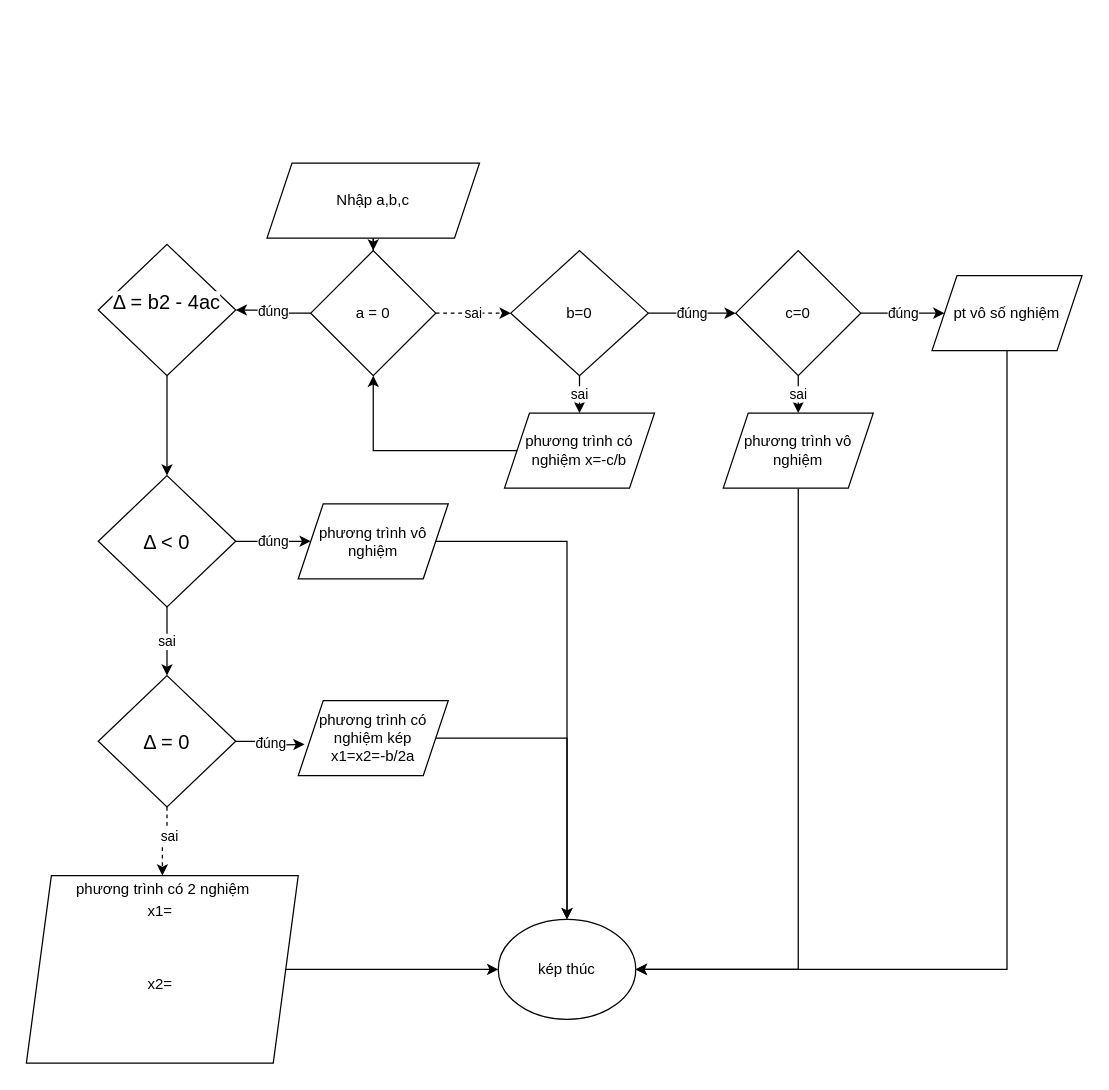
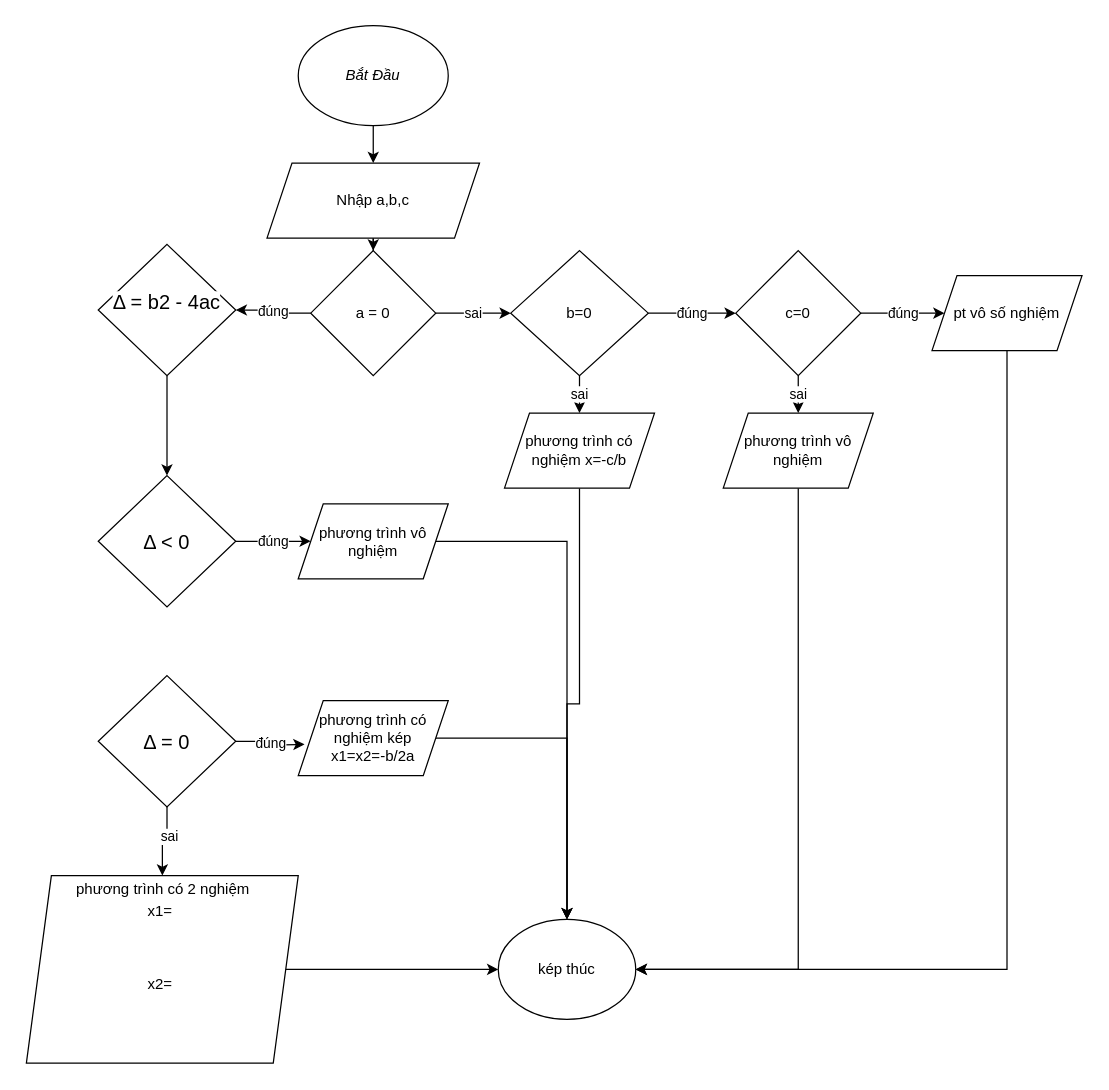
none -> (373, 76)
none -> (373, 149)
(451, 313) -> (451, 313)
(411, 451) -> (579, 600)
(167, 637) -> none
(162, 855) -> (162, 855)
